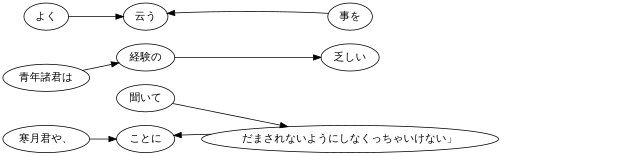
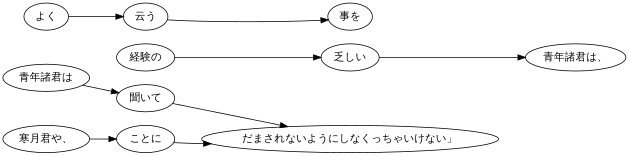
(252, 12) -> (244, 22)
none -> (576, 57)
(97, 67) -> (97, 88)
(196, 135) -> (189, 143)
